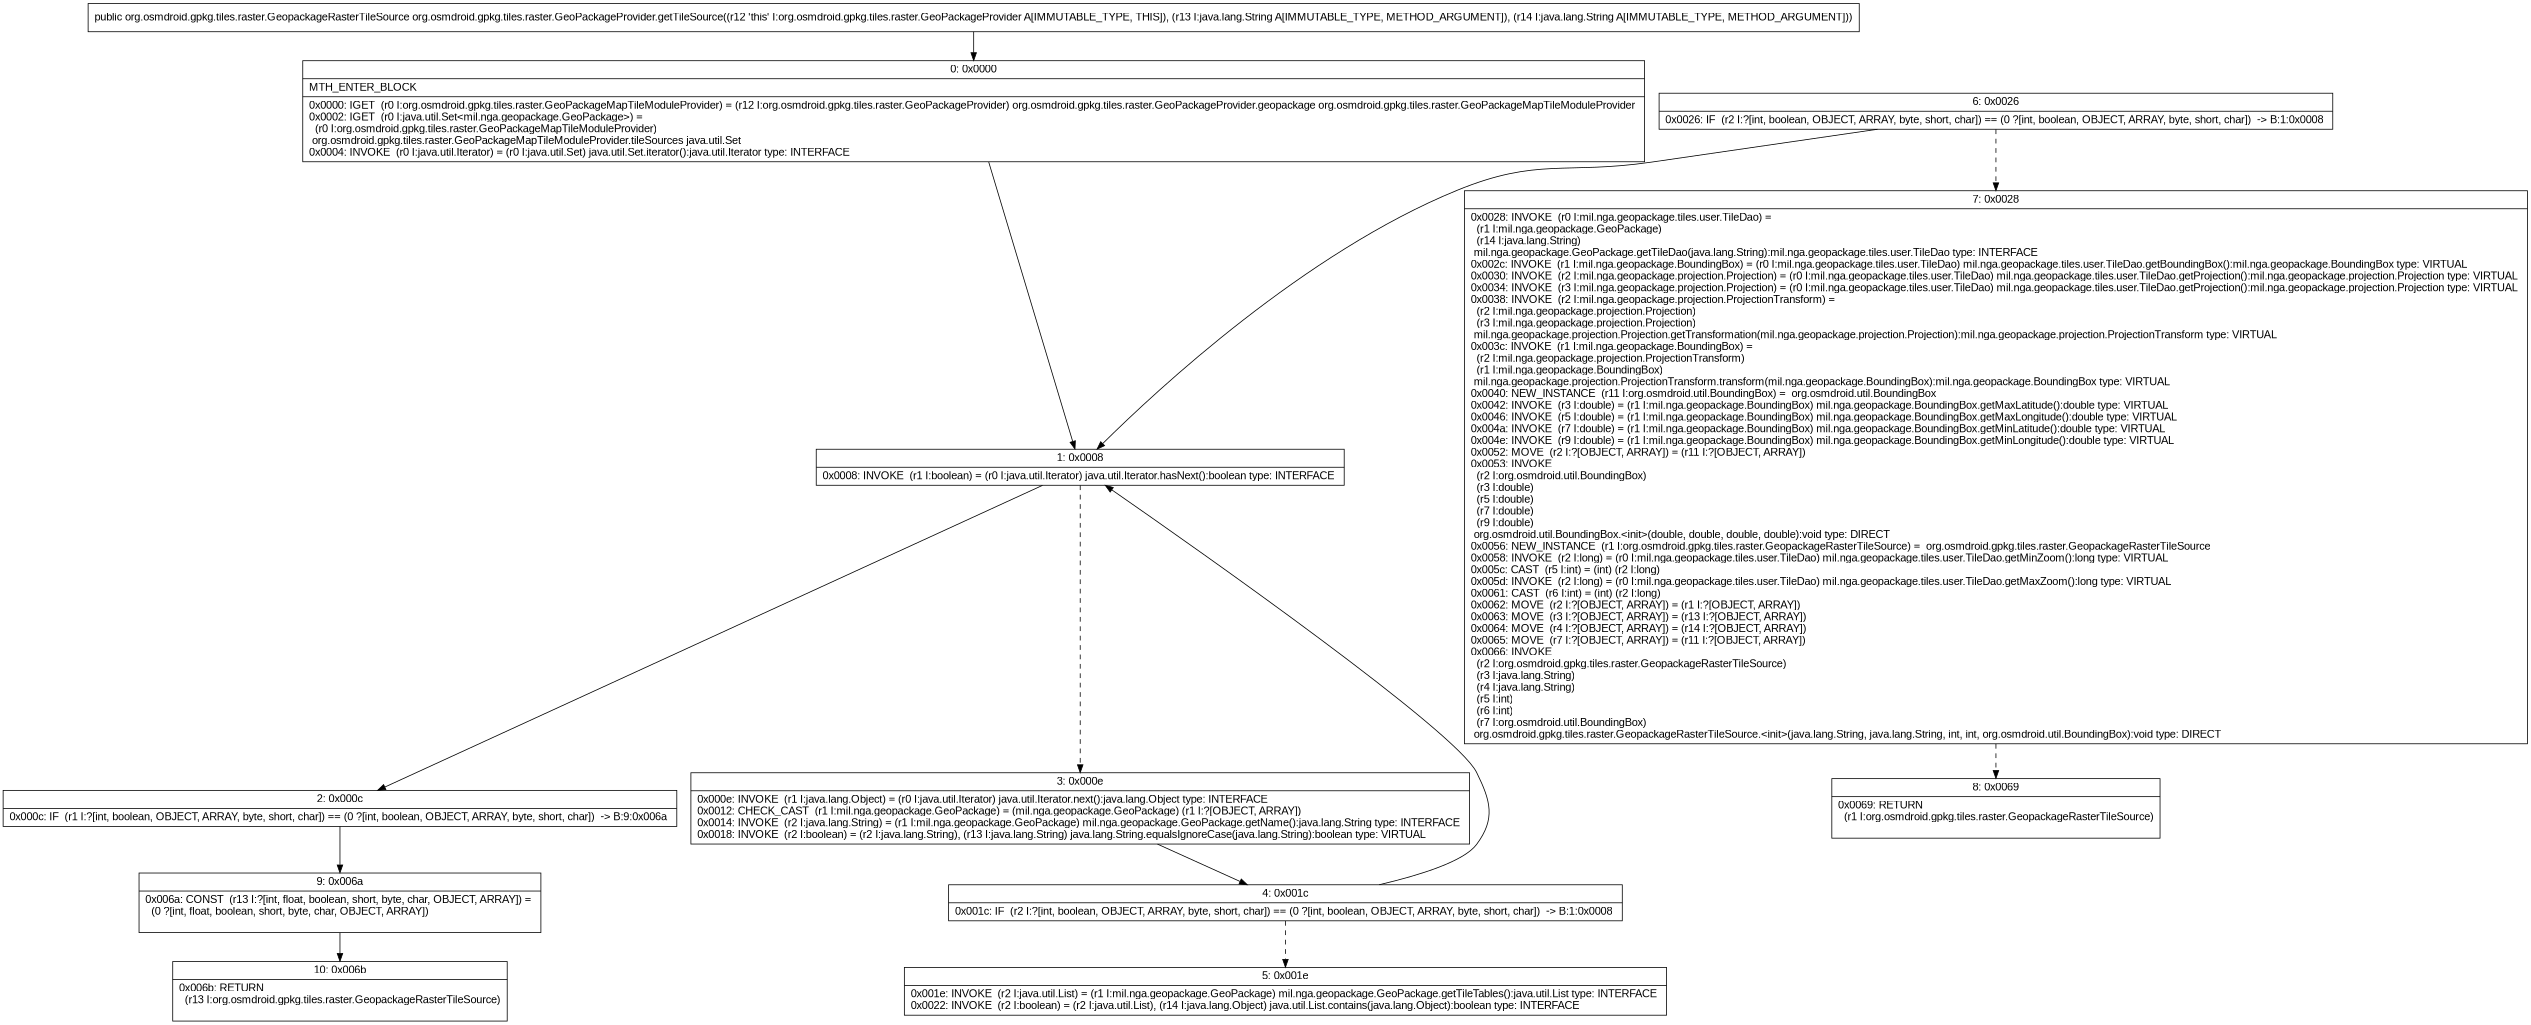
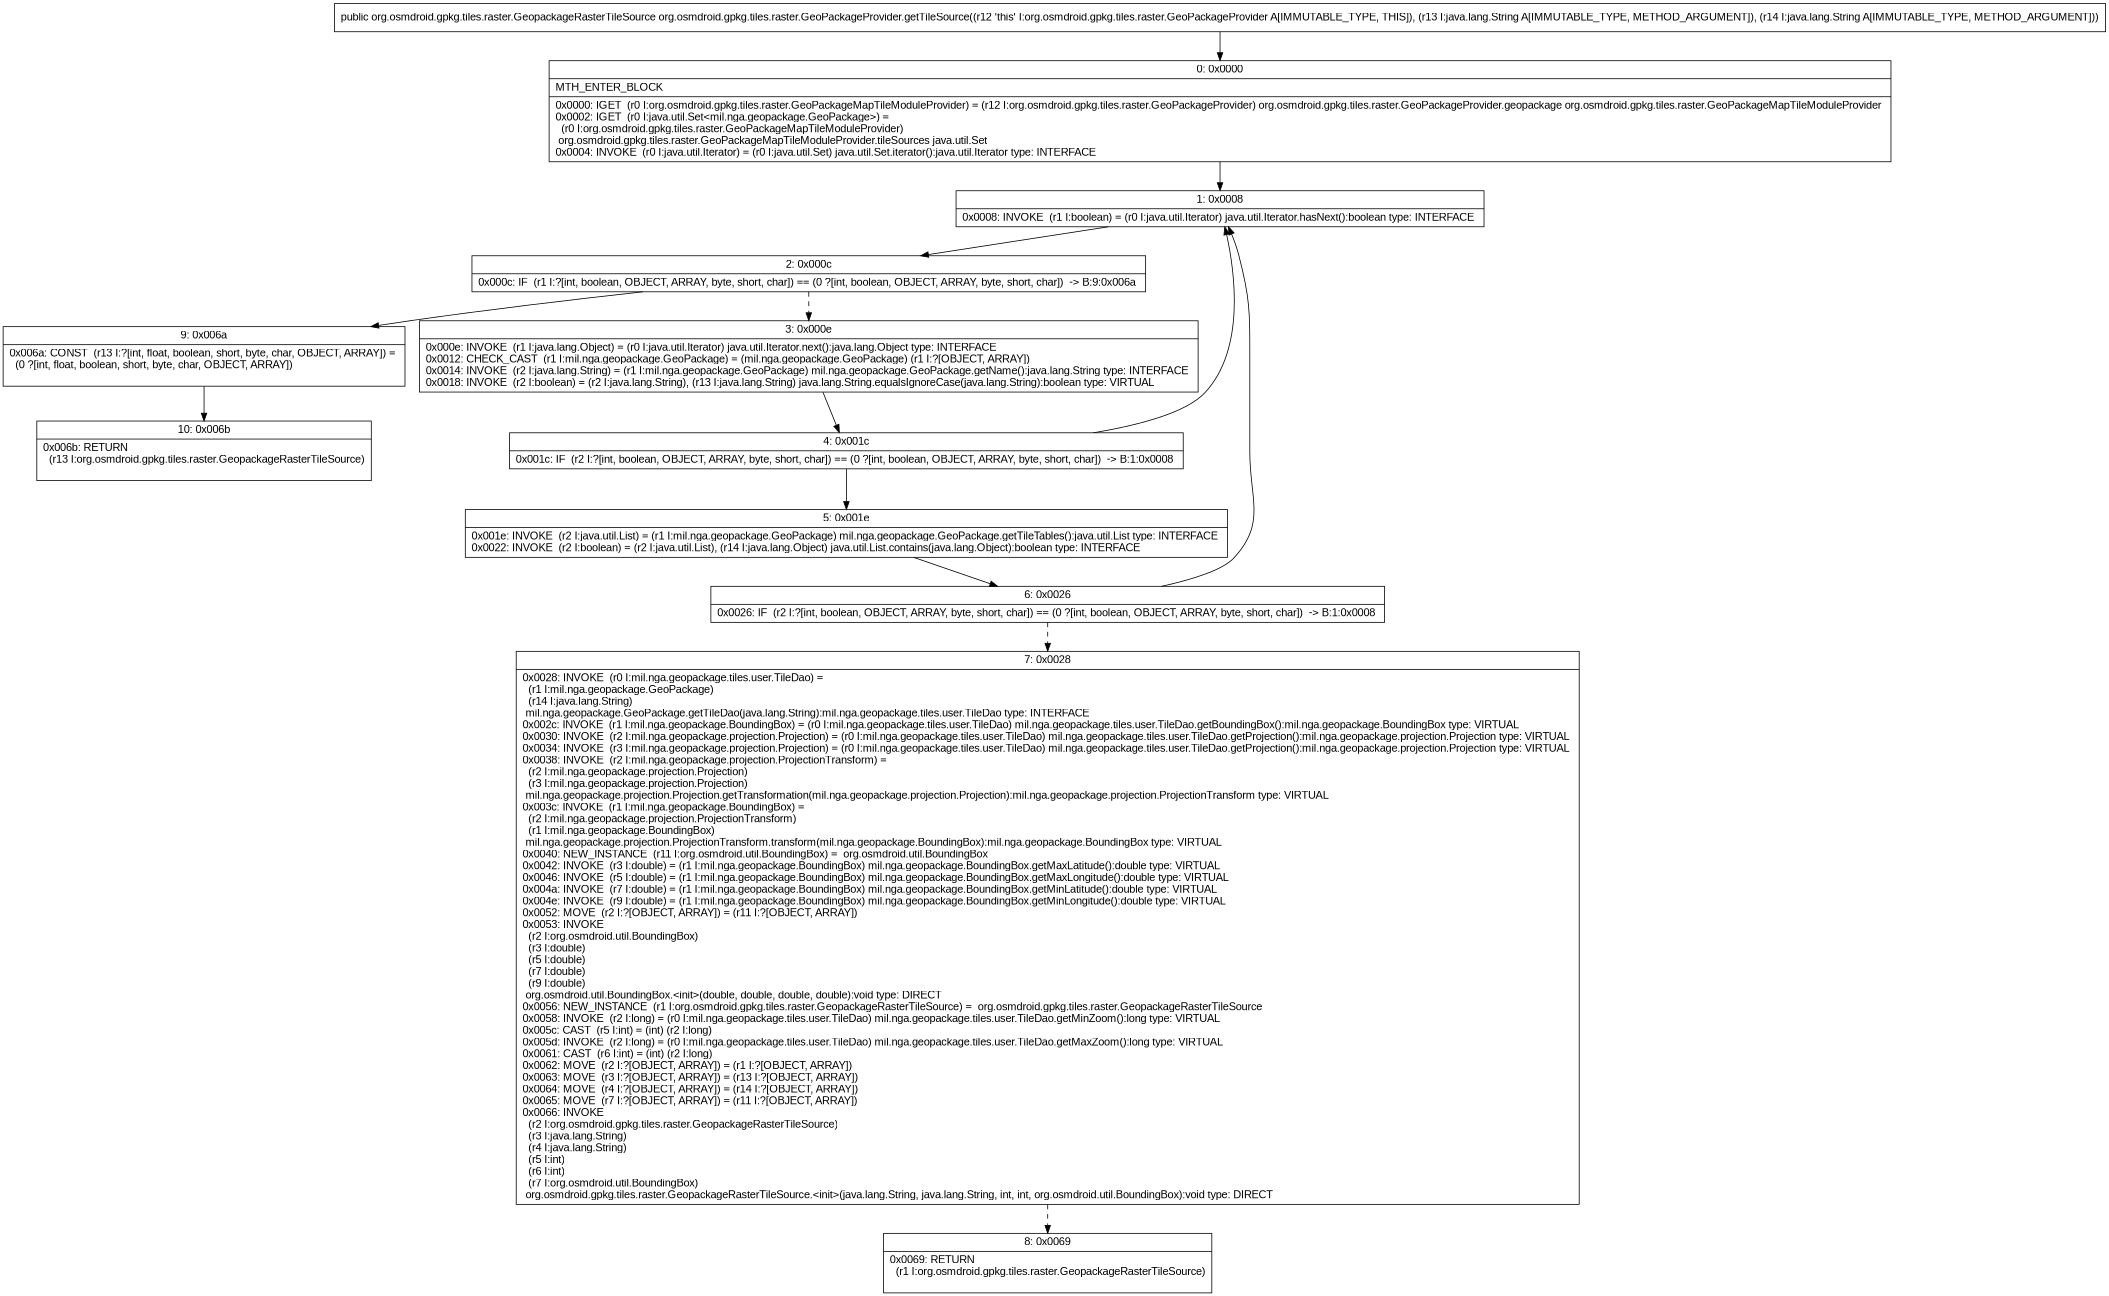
none -> (952, 571)
(1080, 625) -> (809, 302)
(1285, 940) -> (846, 485)
